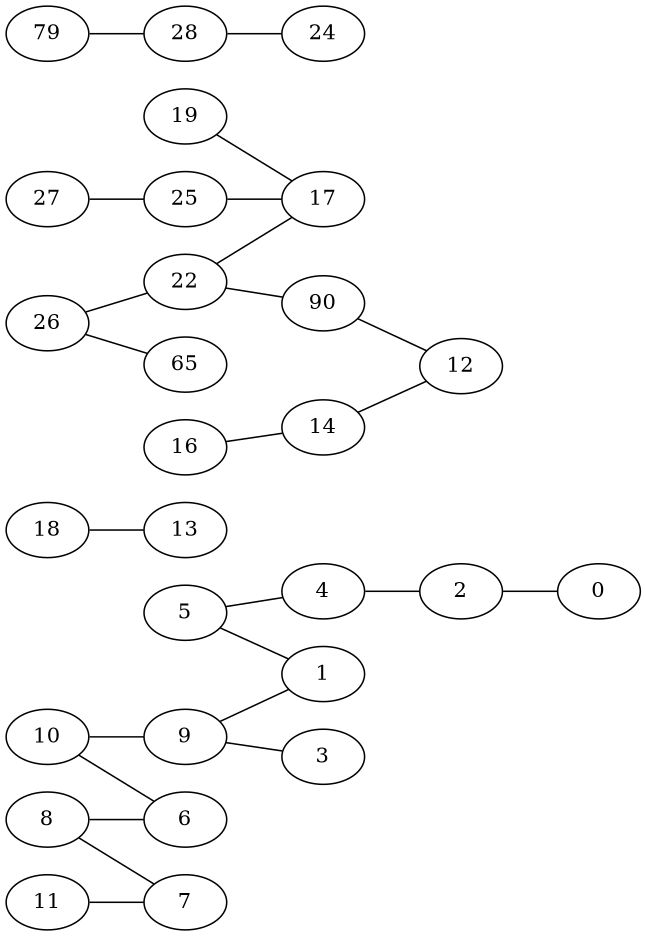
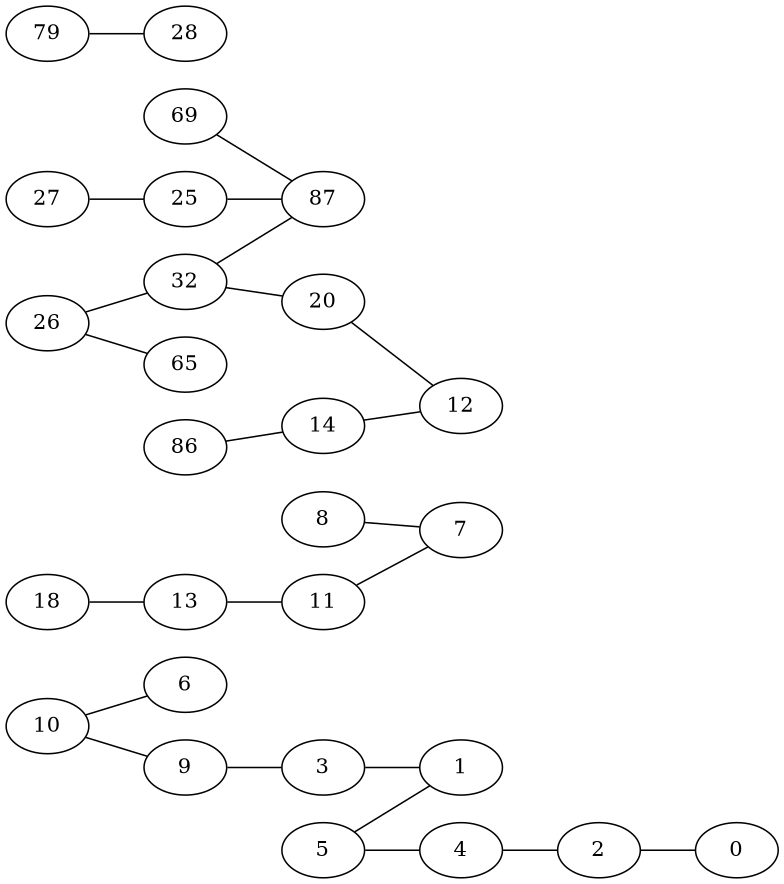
(323, 34) -> none
(185, 116) -> (185, 116)
(323, 199) -> (323, 199)
(185, 282) -> (185, 282)
(323, 303) -> (323, 302)
(185, 447) -> (185, 447)
none -> (255, 602)
(254, 705) -> (392, 768)
(117, 820) -> none
